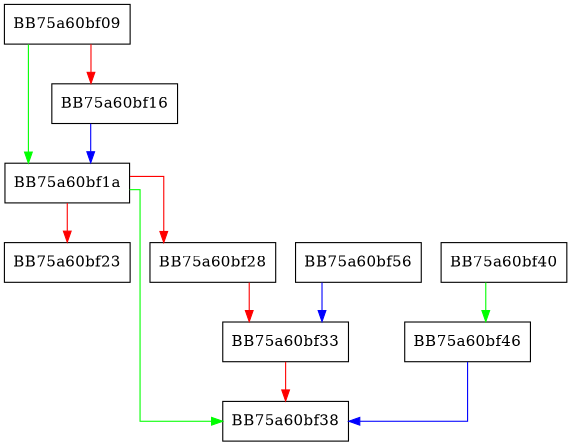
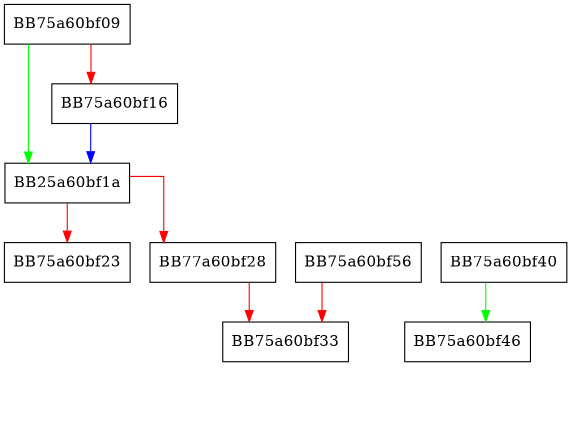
(67, 183) -> (67, 183)
(213, 262) -> (213, 262)
(322, 297) -> (322, 297)
(286, 421) -> none
